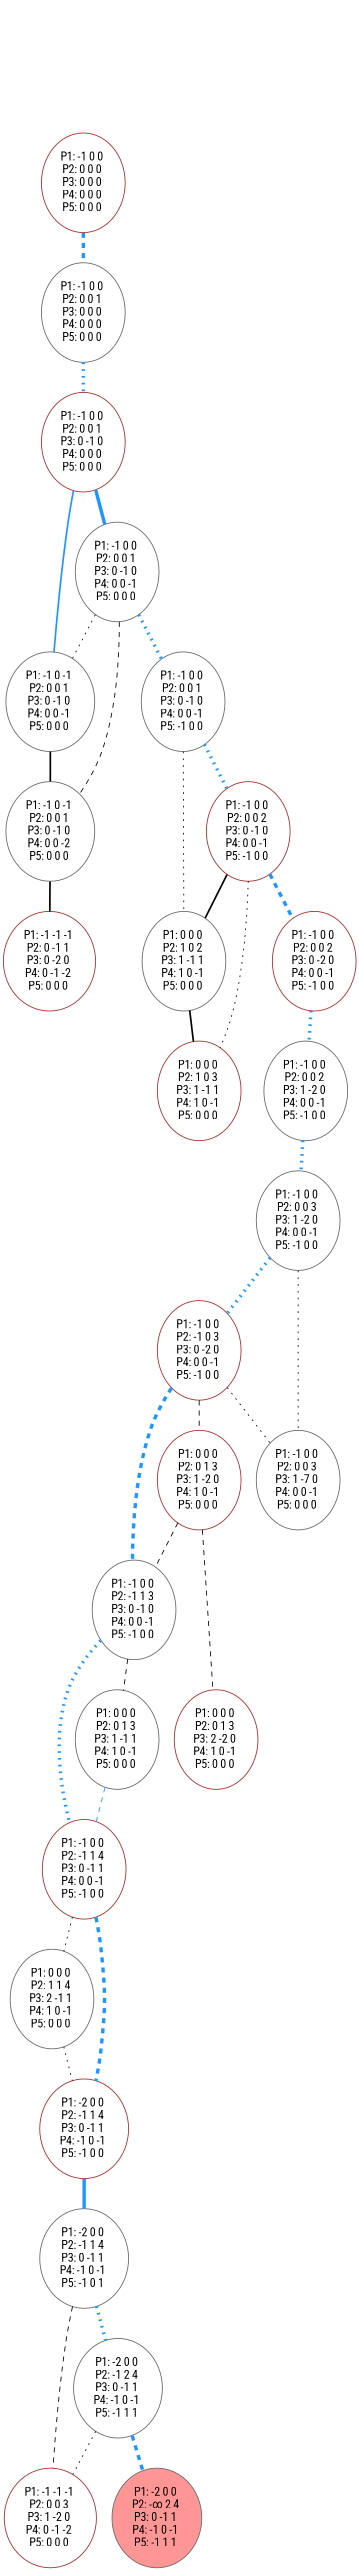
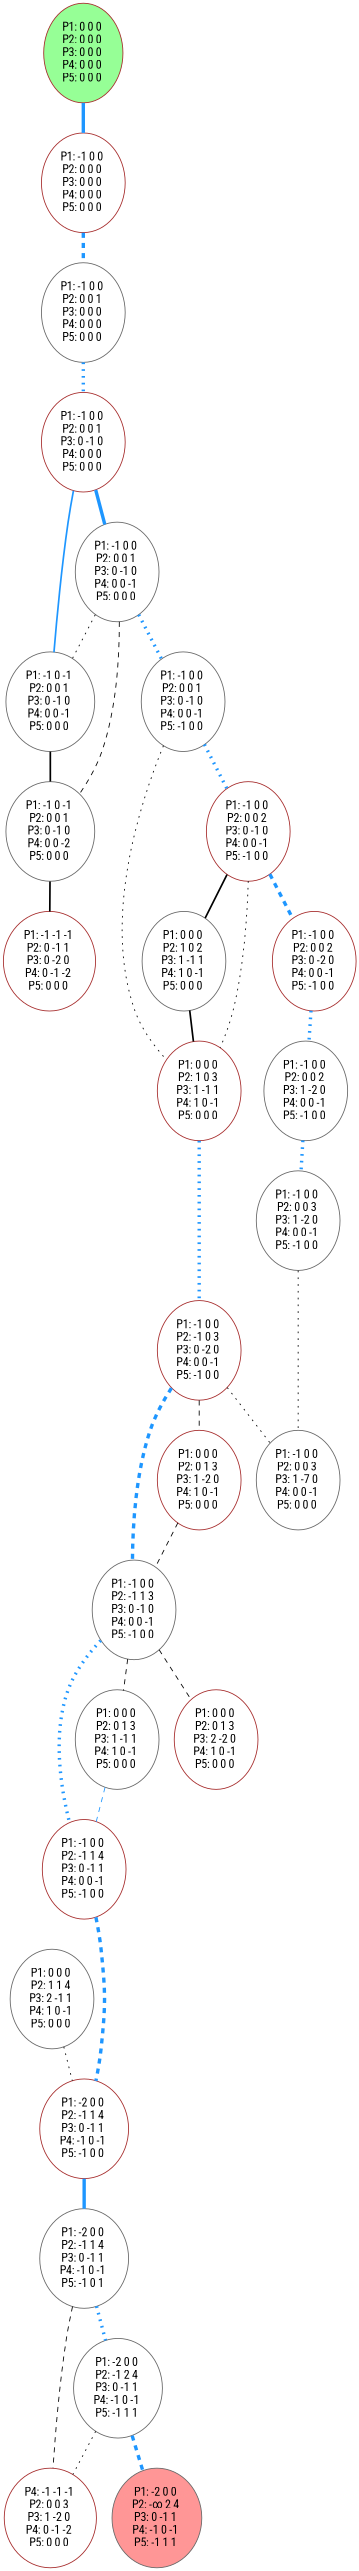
none -> (83, 53)
(184, 831) -> (123, 905)
(249, 1286) -> (199, 1221)
(208, 1610) -> (175, 1675)
(68, 1934) -> none
(50, 2518) -> (50, 2518)
